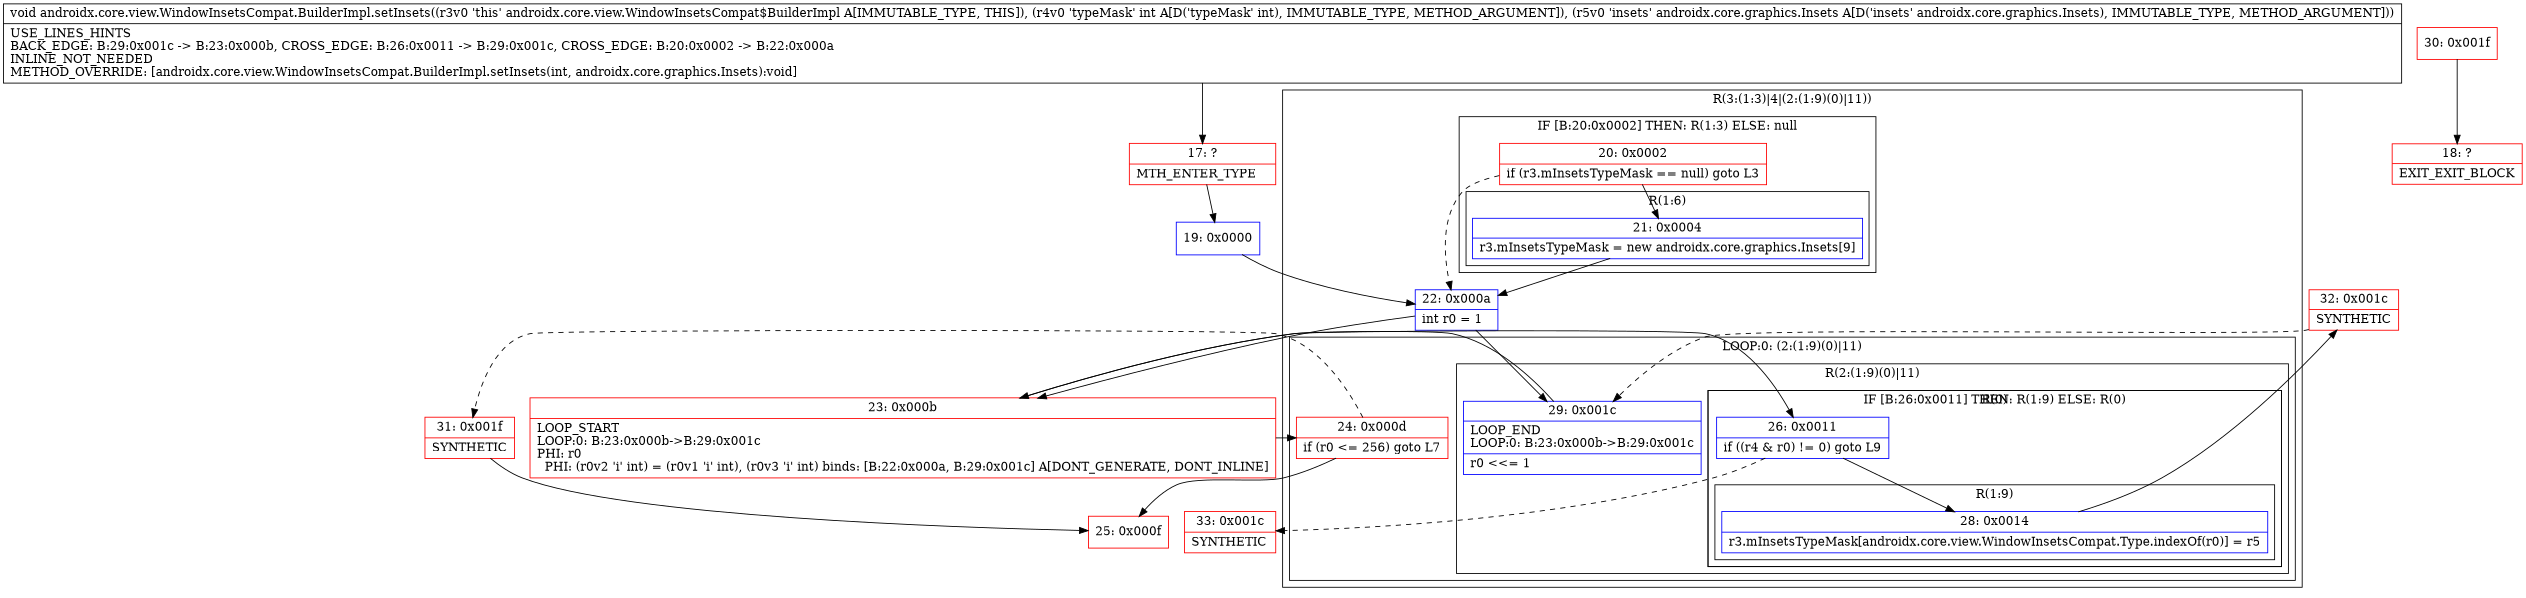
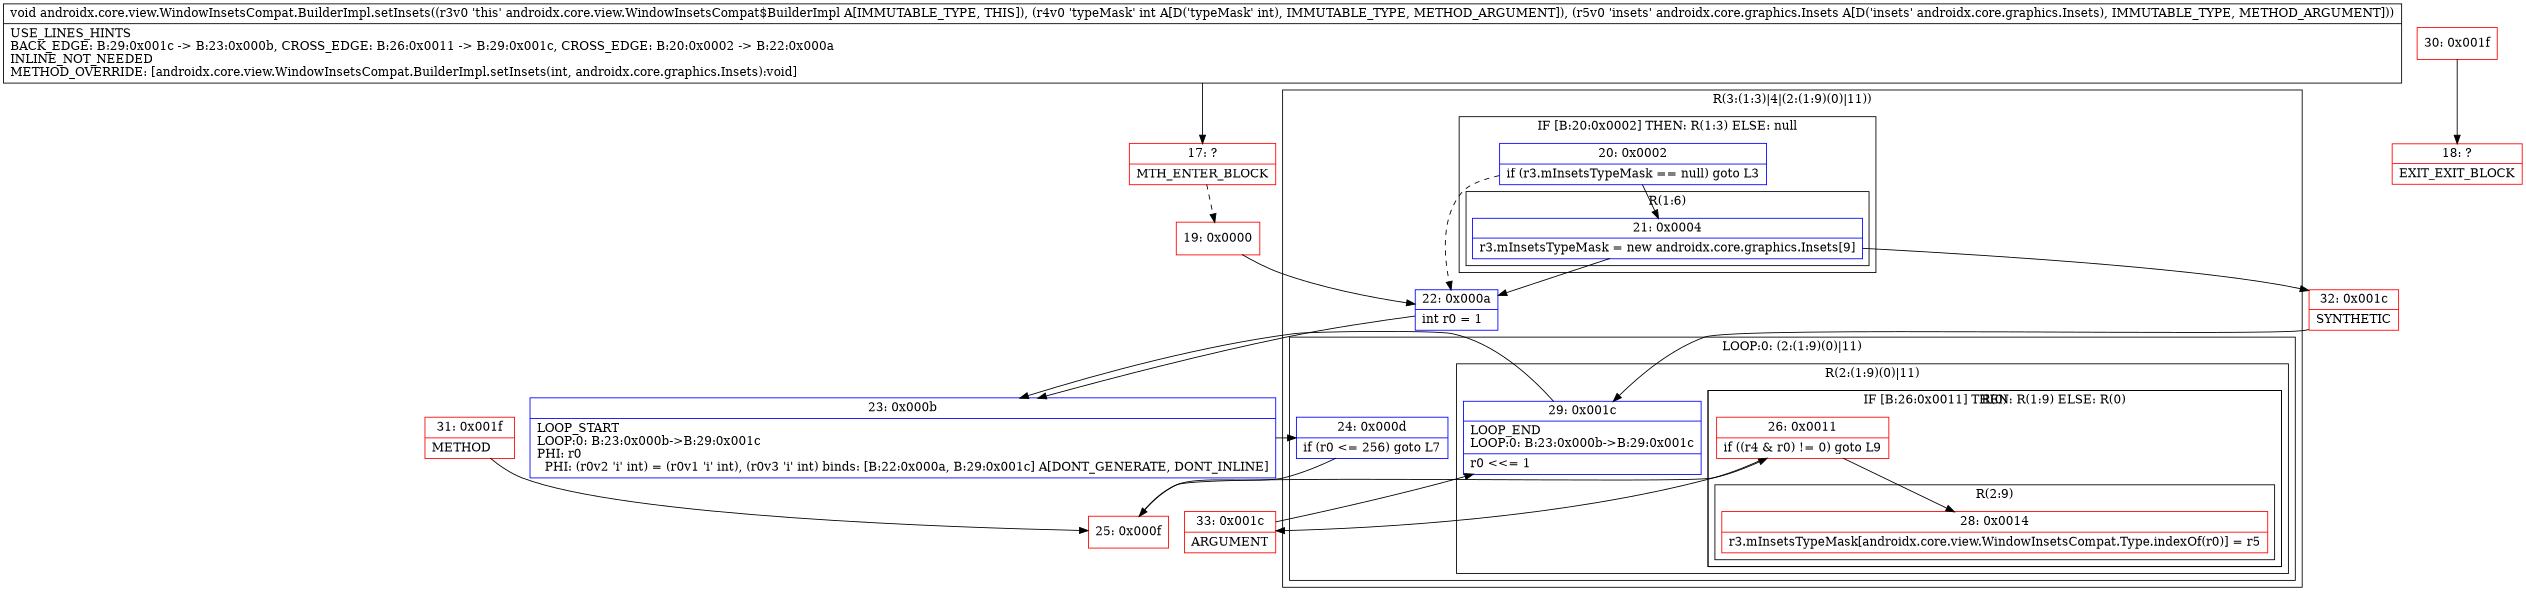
(1633, 164) -> (1633, 164)
(1197, 174) -> (1203, 174)
(1210, 199) -> (1210, 199)
(1218, 239) -> (1218, 239)
(916, 330) -> none
(1498, 331) -> (1428, 479)
(1955, 332) -> (1955, 332)
(1508, 363) -> (1371, 501)
(903, 438) -> (903, 438)
(1372, 438) -> (1372, 438)
(1803, 438) -> (1803, 438)
(2216, 442) -> (2082, 263)
(470, 448) -> (462, 448)
(1995, 495) -> (1995, 495)
(1528, 513) -> (1528, 513)
(1995, 532) -> (1995, 532)
(1229, 542) -> (1230, 542)
